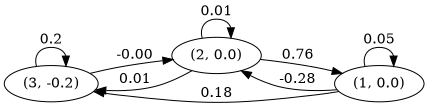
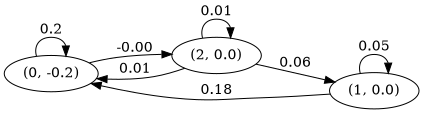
(298, 55) -> (295, 63)
(51, 84) -> (51, 74)
(292, 89) -> none
